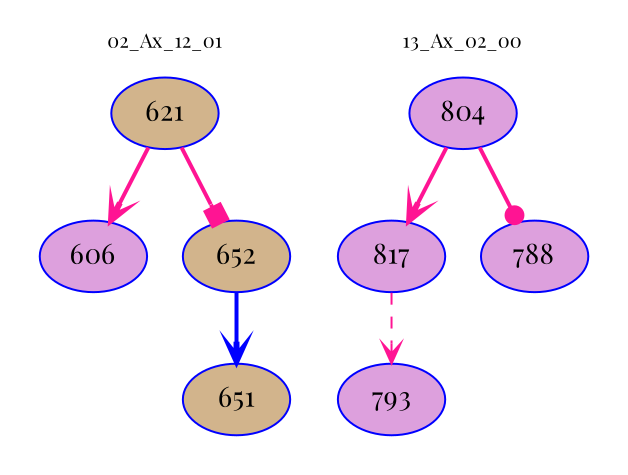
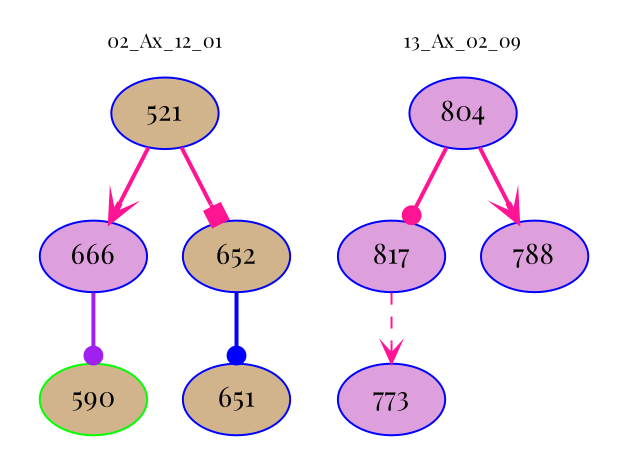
(463, 43) -> (463, 43)
(165, 113) -> (165, 113)
(432, 176) -> (431, 178)
(495, 178) -> (494, 176)
(93, 256) -> (93, 256)
(237, 318) -> (237, 320)
none -> (93, 399)
(392, 399) -> (392, 399)
